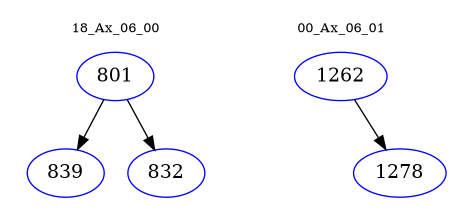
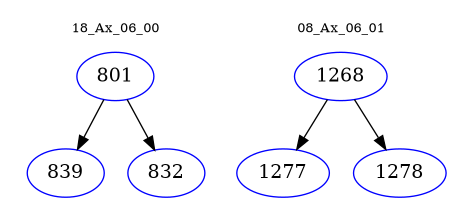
(341, 29) -> (341, 29)
(341, 76) -> (341, 76)
none -> (283, 173)
